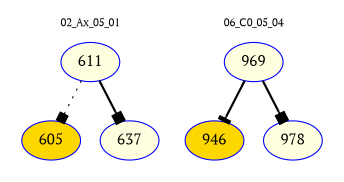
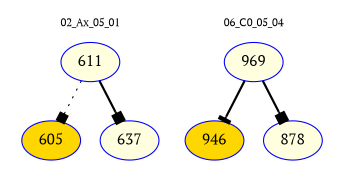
(293, 140) -> (293, 140)
